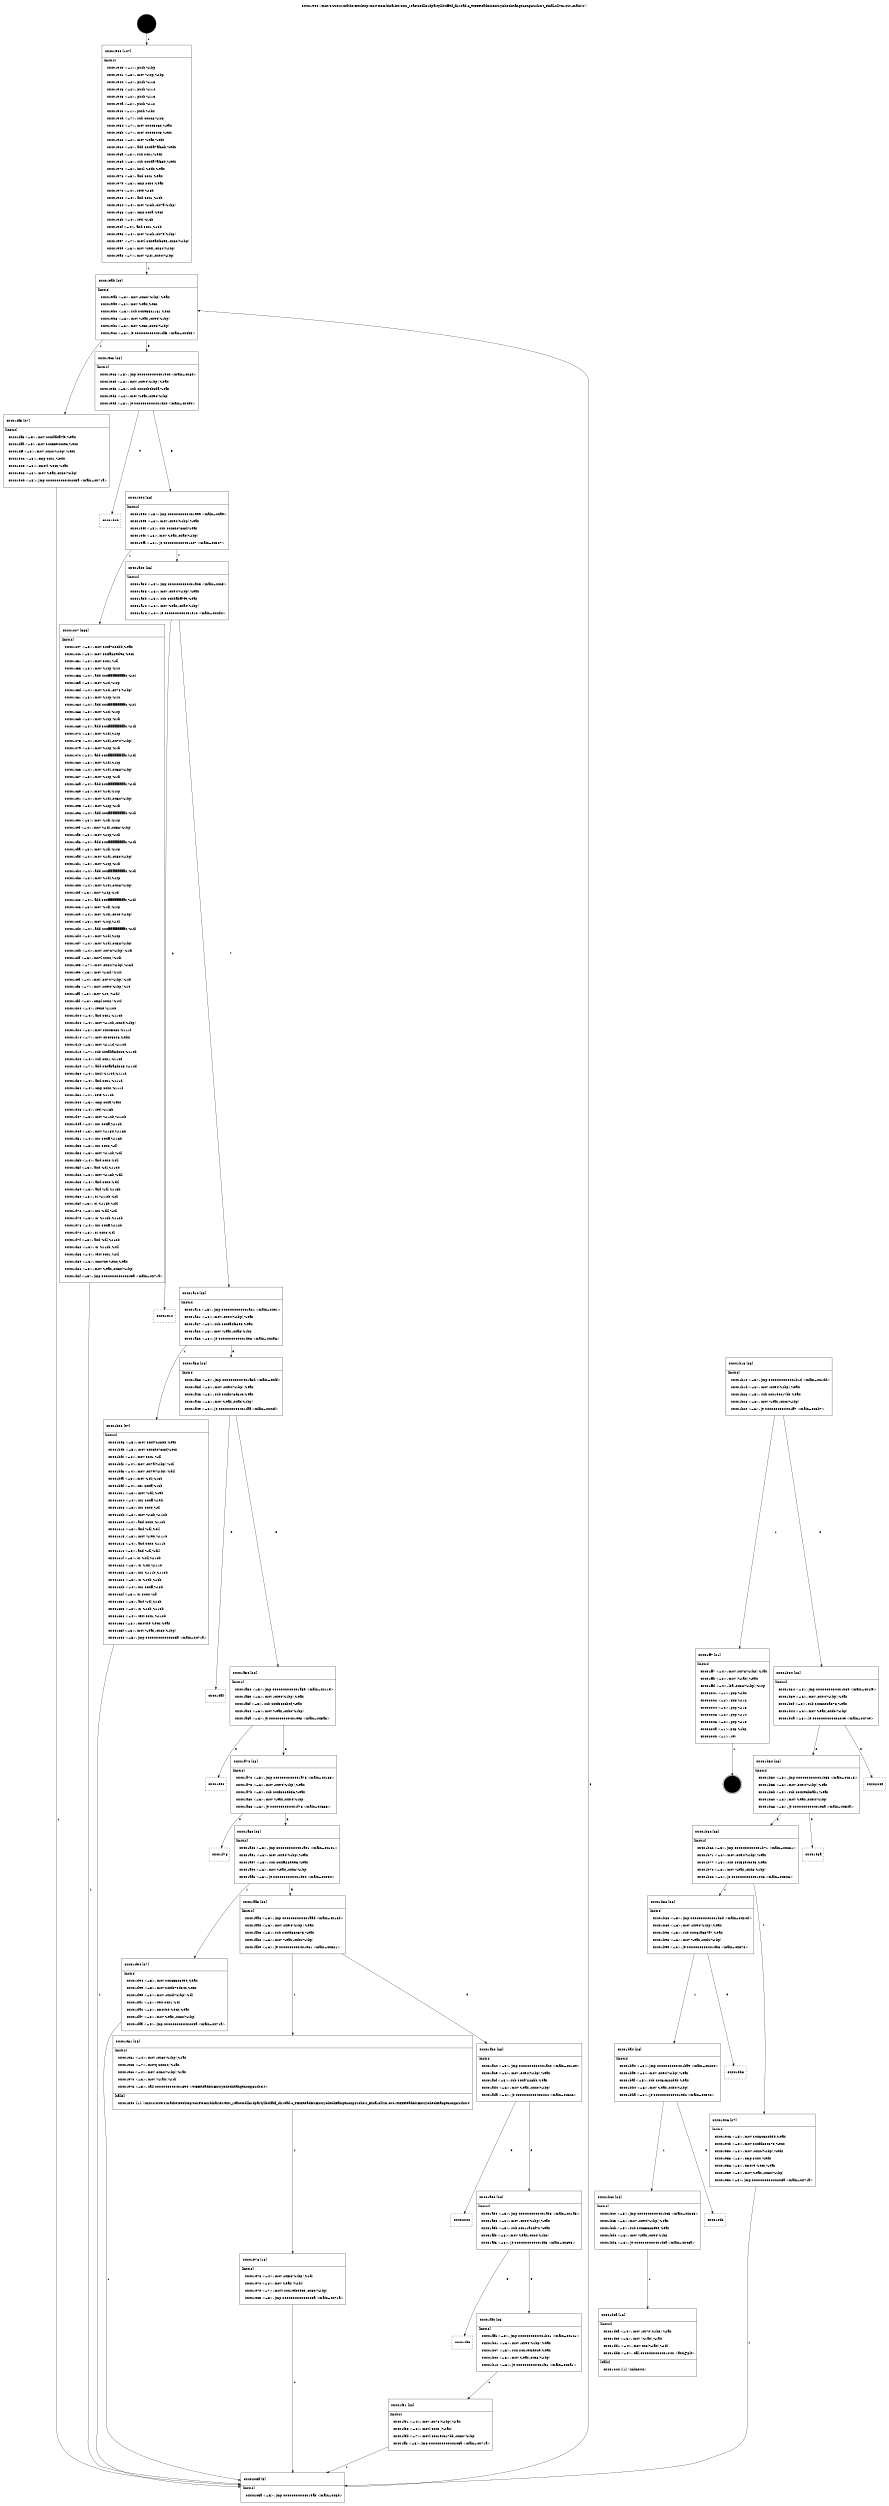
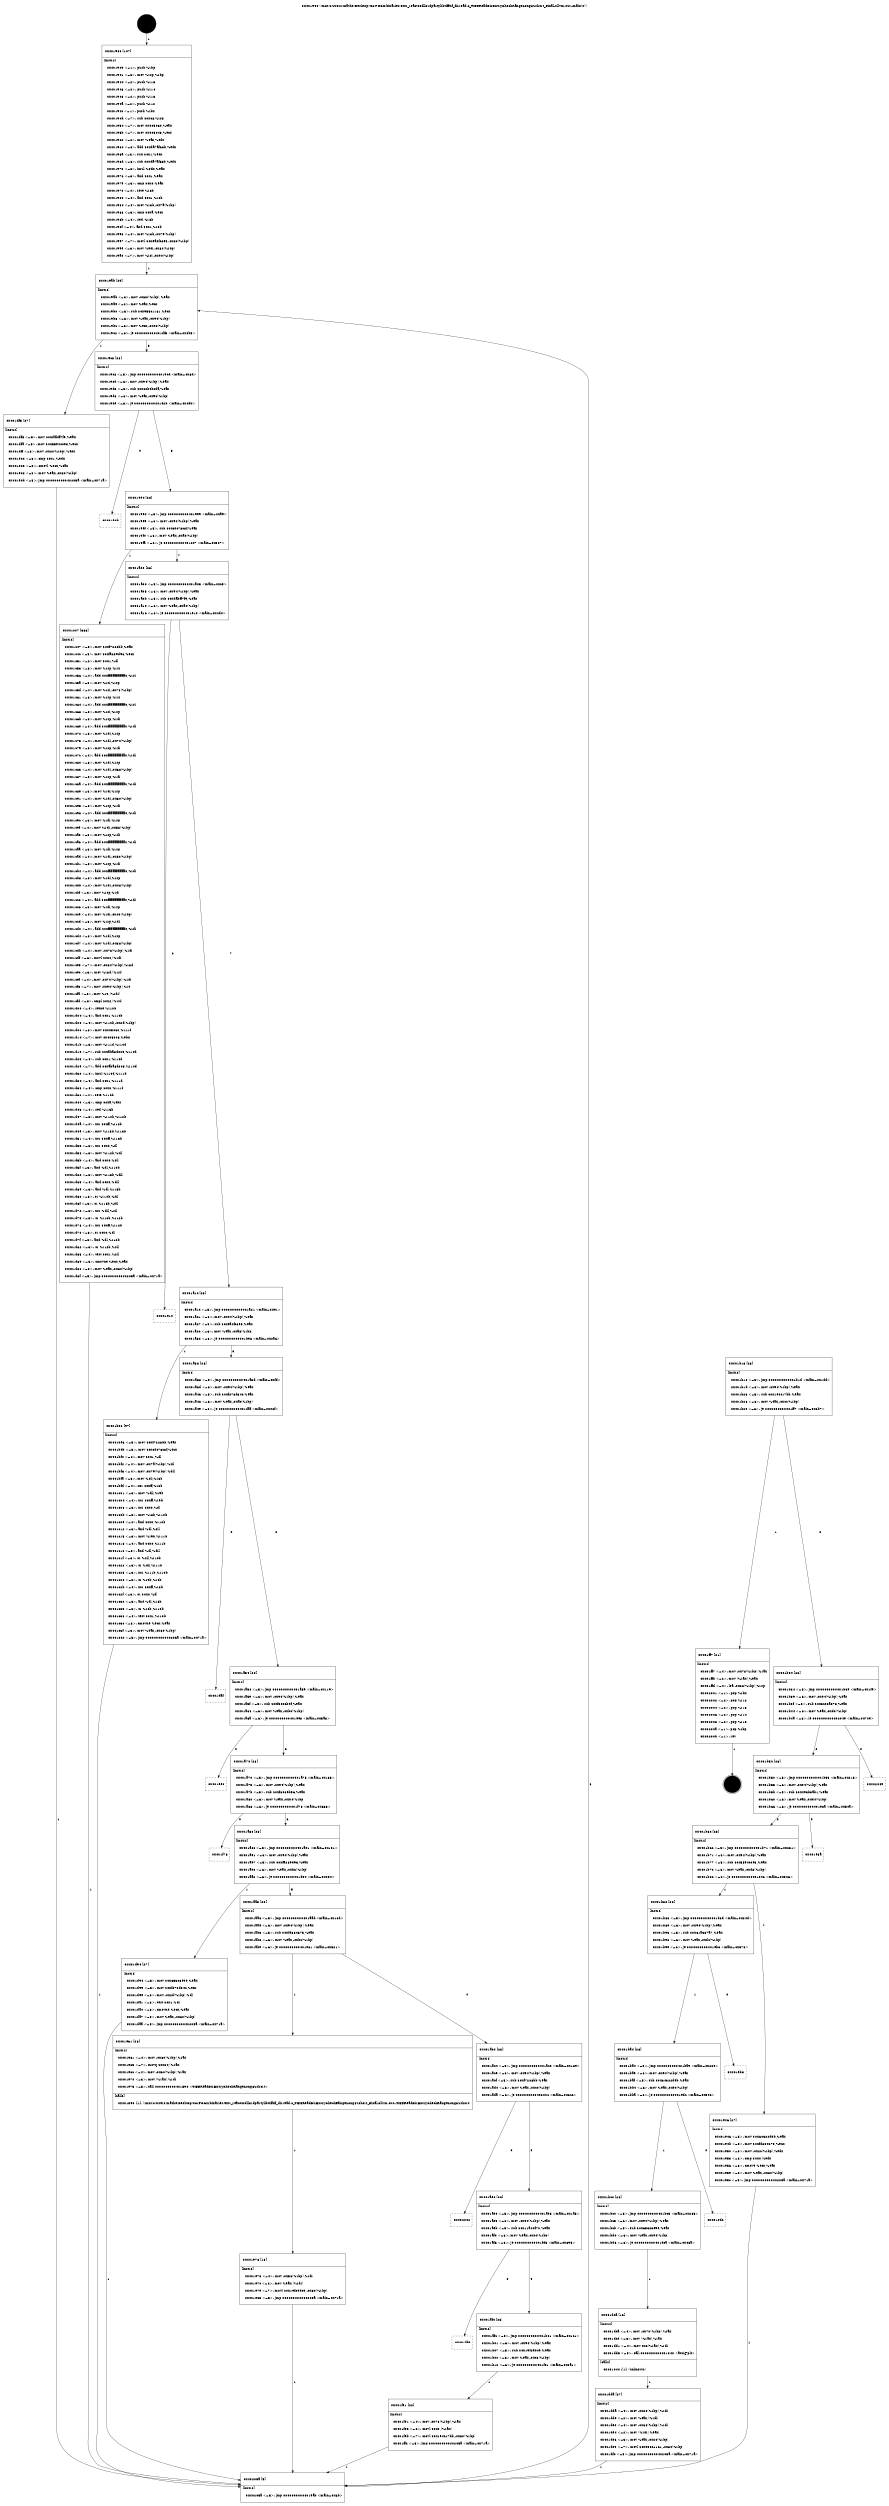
none -> (648, 2425)
